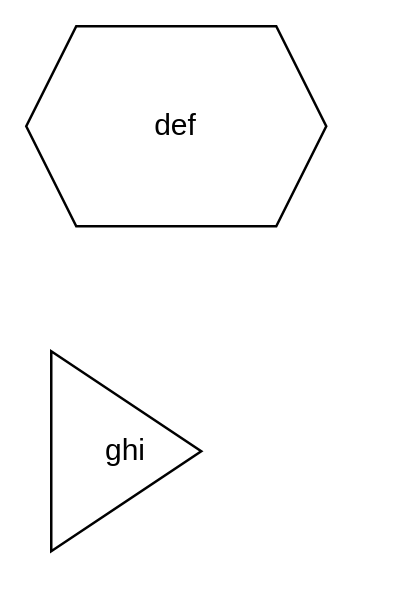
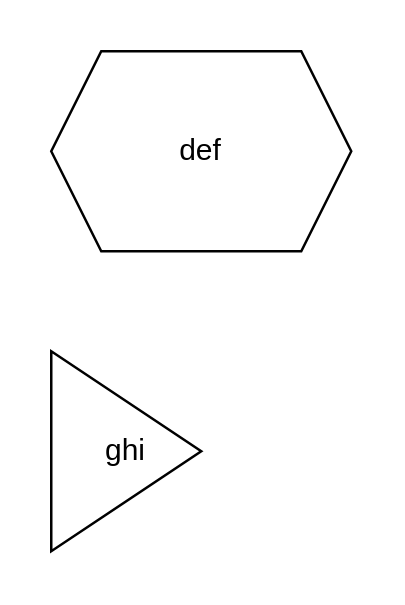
(176, 126) -> (201, 151)
